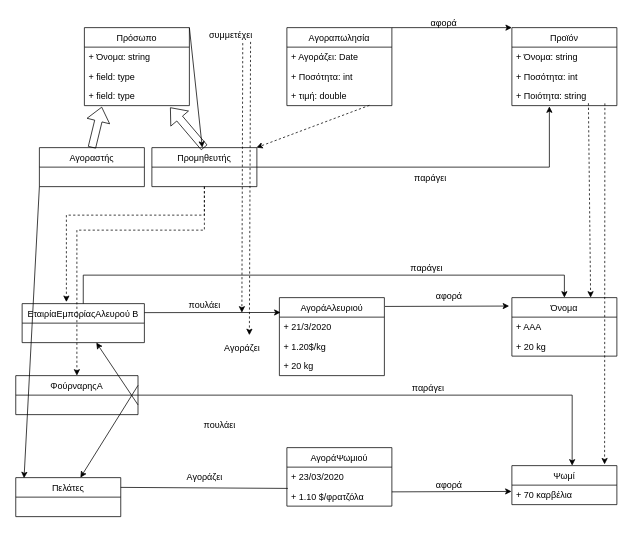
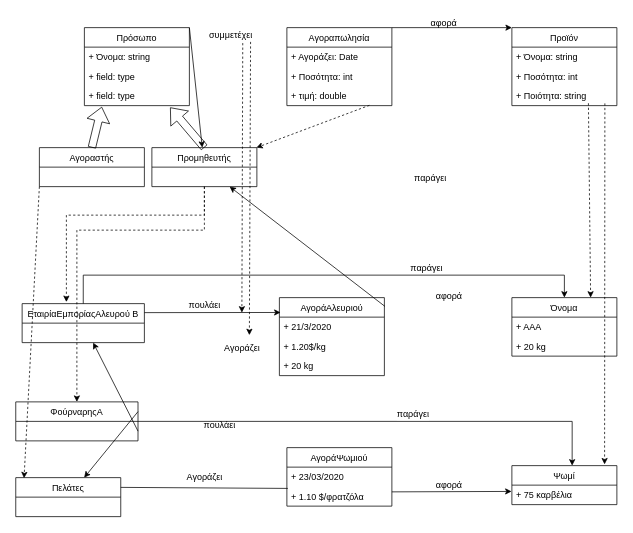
(549, 140) -> none
(429, 306) -> (308, 247)
(28, 393) -> (28, 393)
(77, 395) -> (77, 421)
(546, 495) -> (546, 495)
